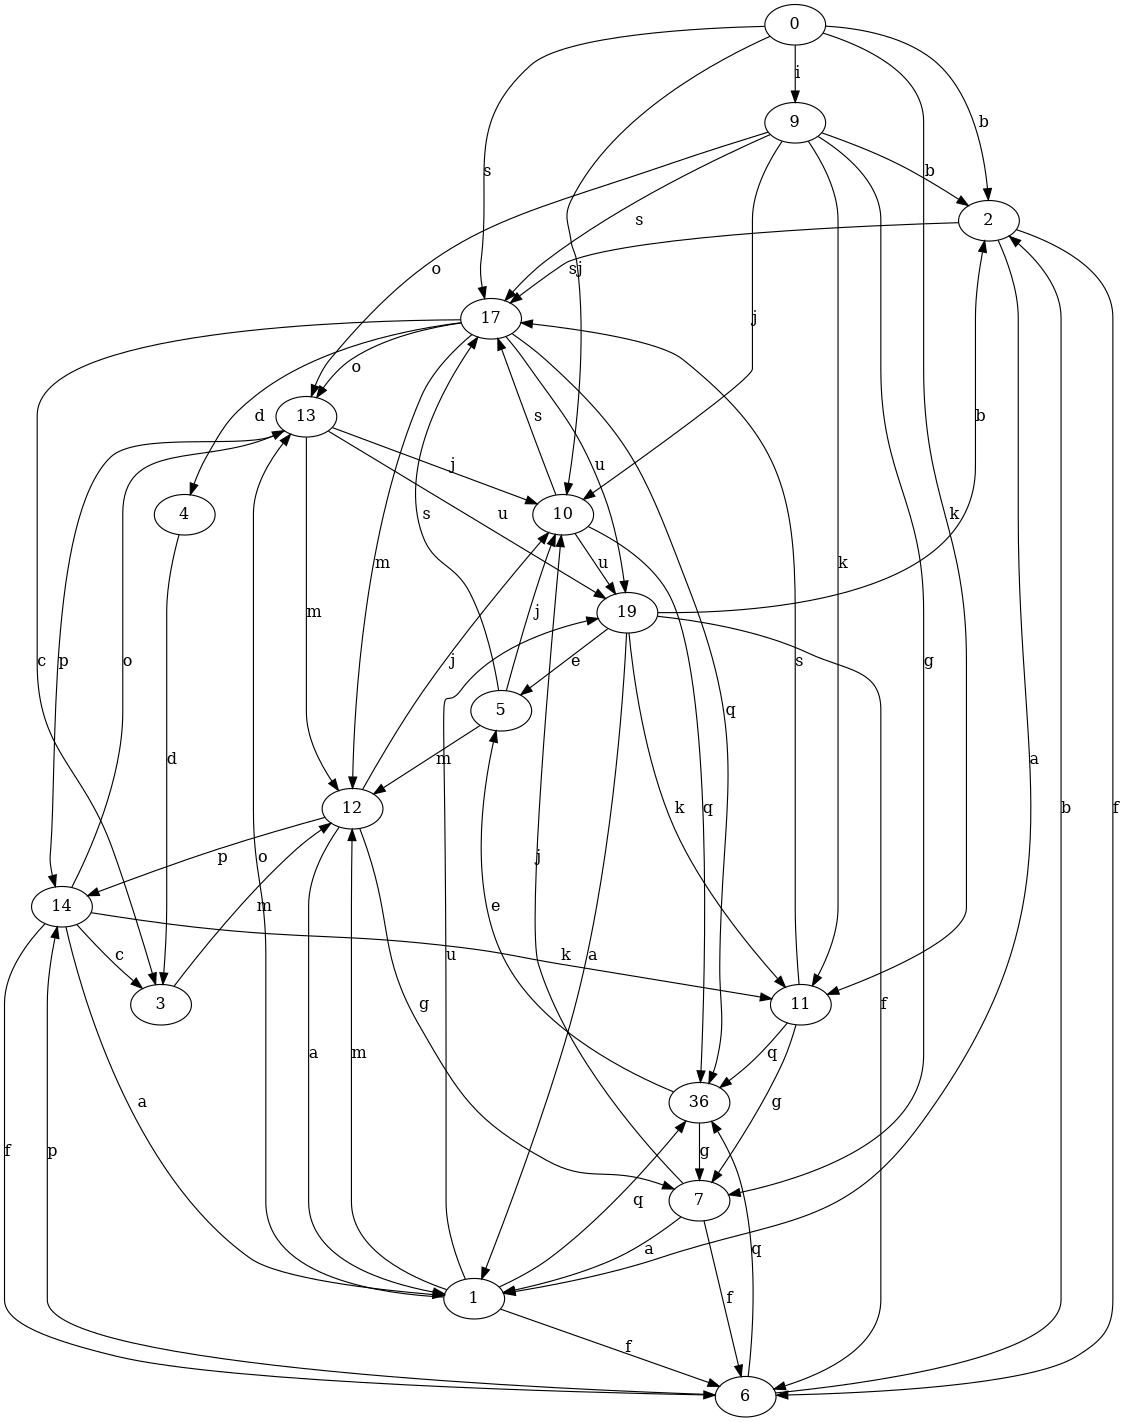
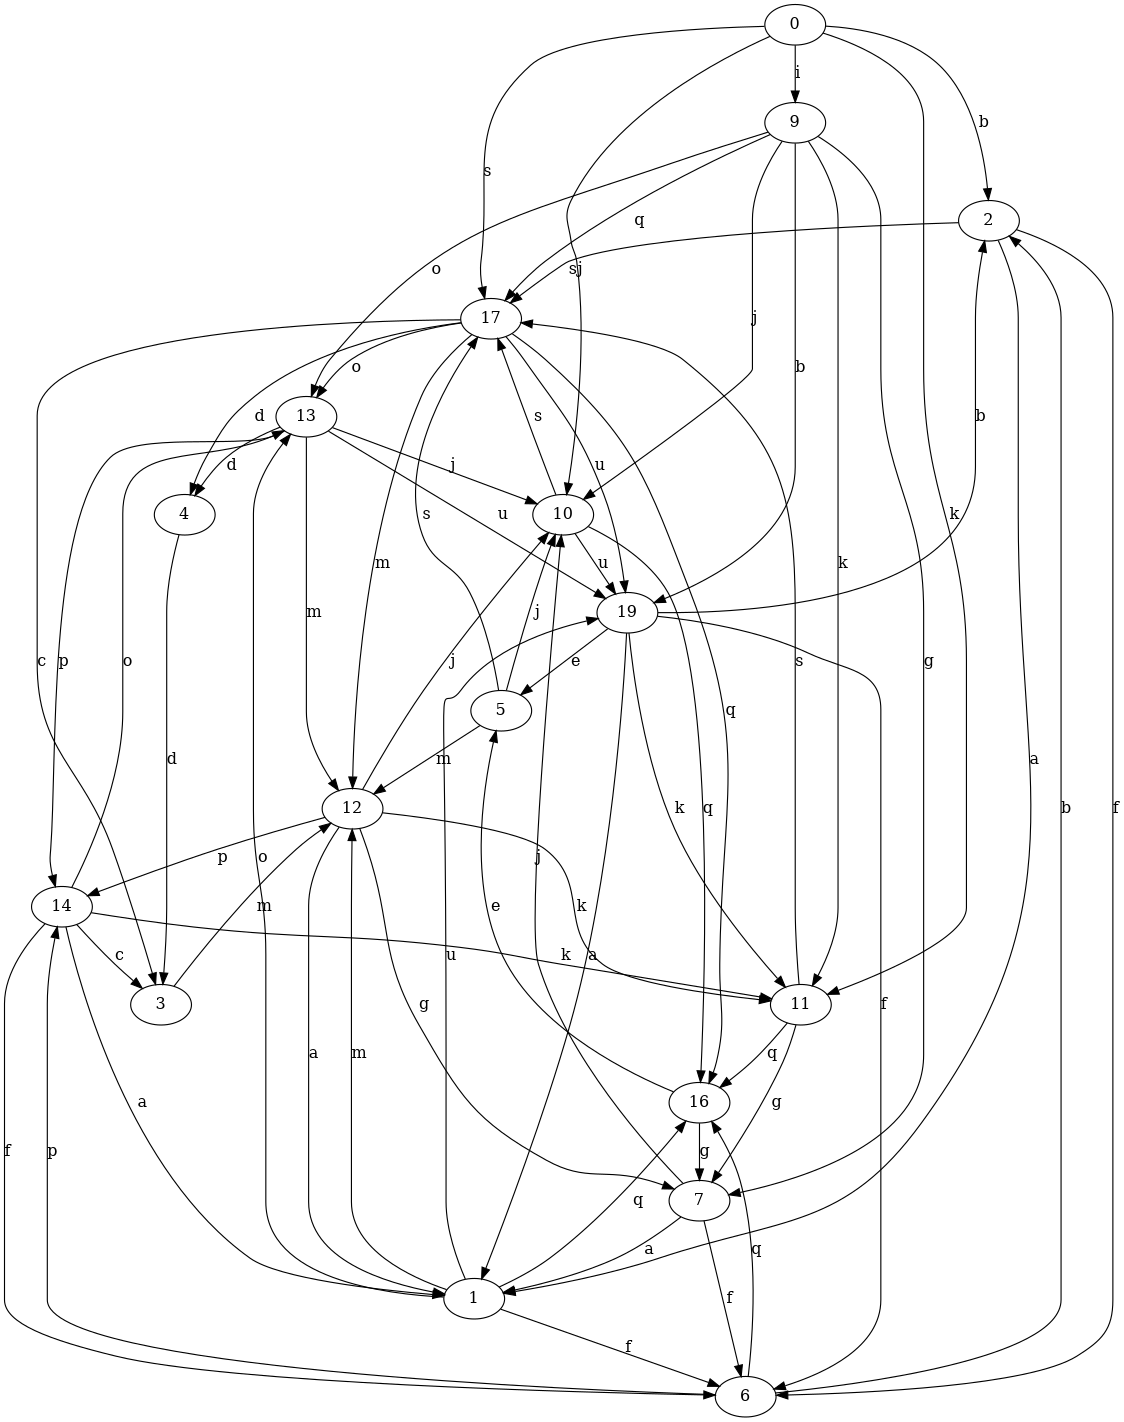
(893, 161) -> (795, 403)
(640, 221) -> (640, 221)
none -> (228, 456)
none -> (573, 904)
(699, 1103) -> (699, 1103)
